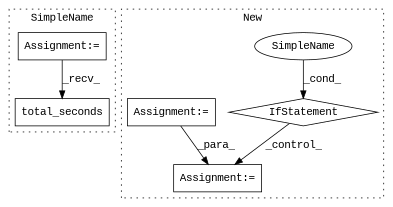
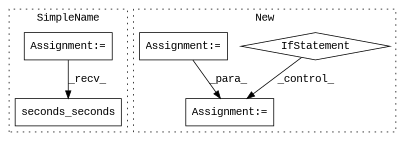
(303, 46) -> none
(62, 112) -> (68, 112)
